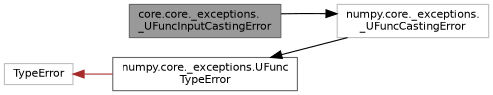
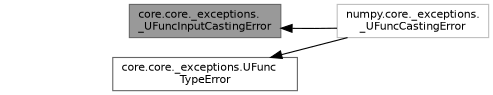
(303, 14) -> (315, 28)
(39, 74) -> none
(205, 74) -> (205, 74)
